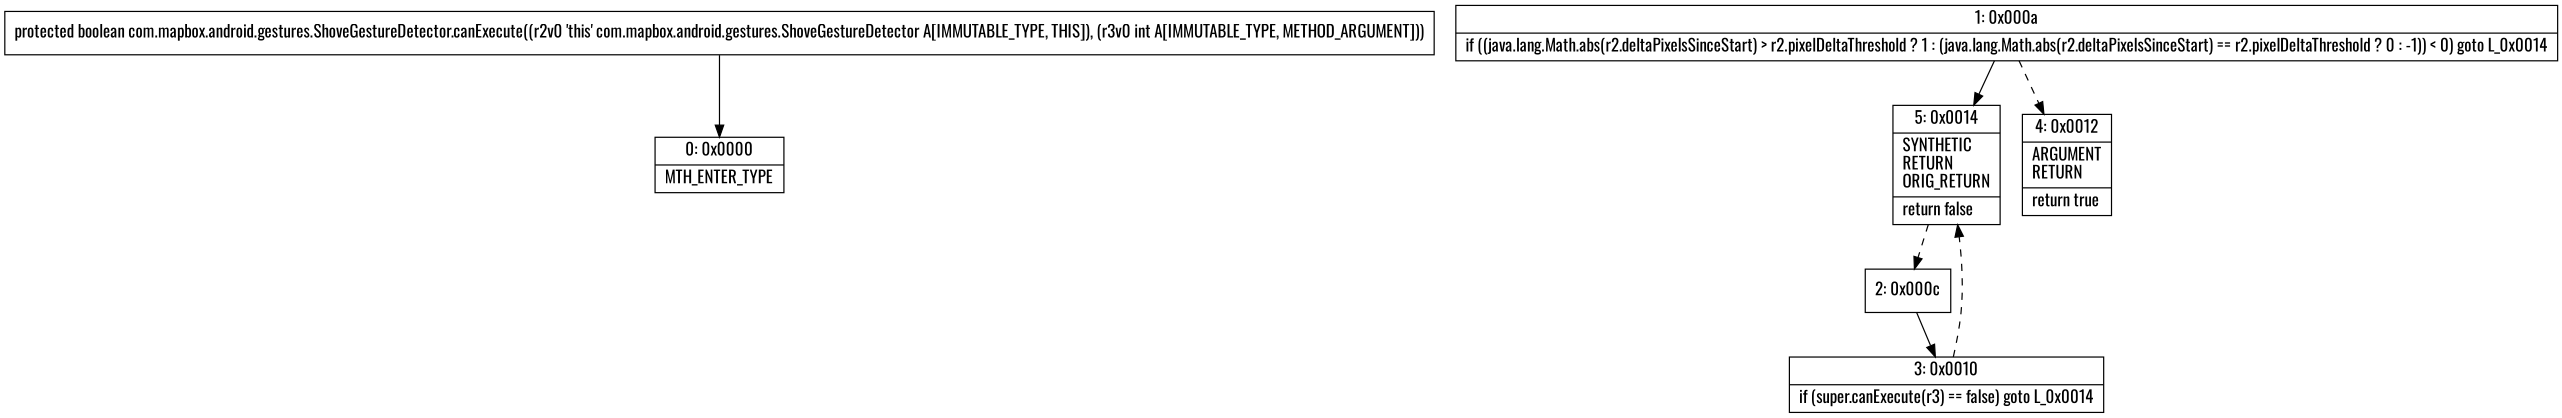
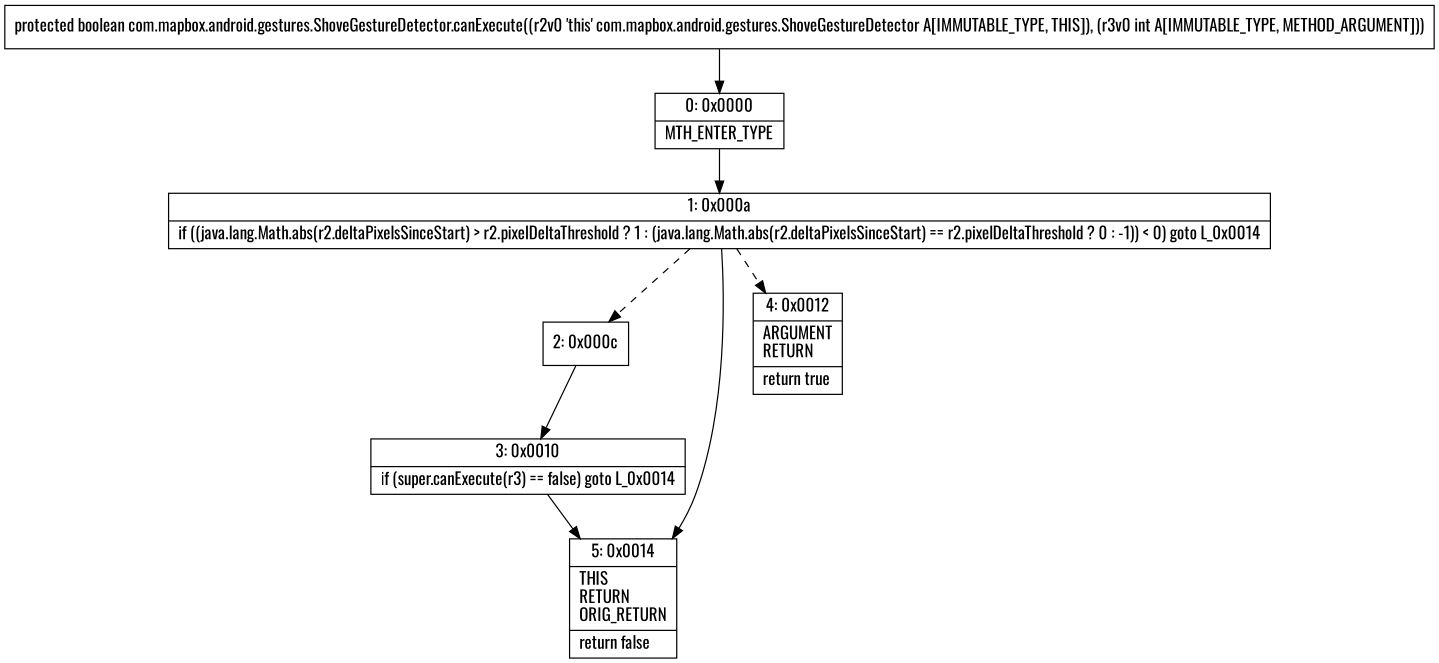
(1938, 146) -> (594, 580)
none -> (719, 165)
(1923, 241) -> (654, 281)
(1962, 297) -> (560, 512)
